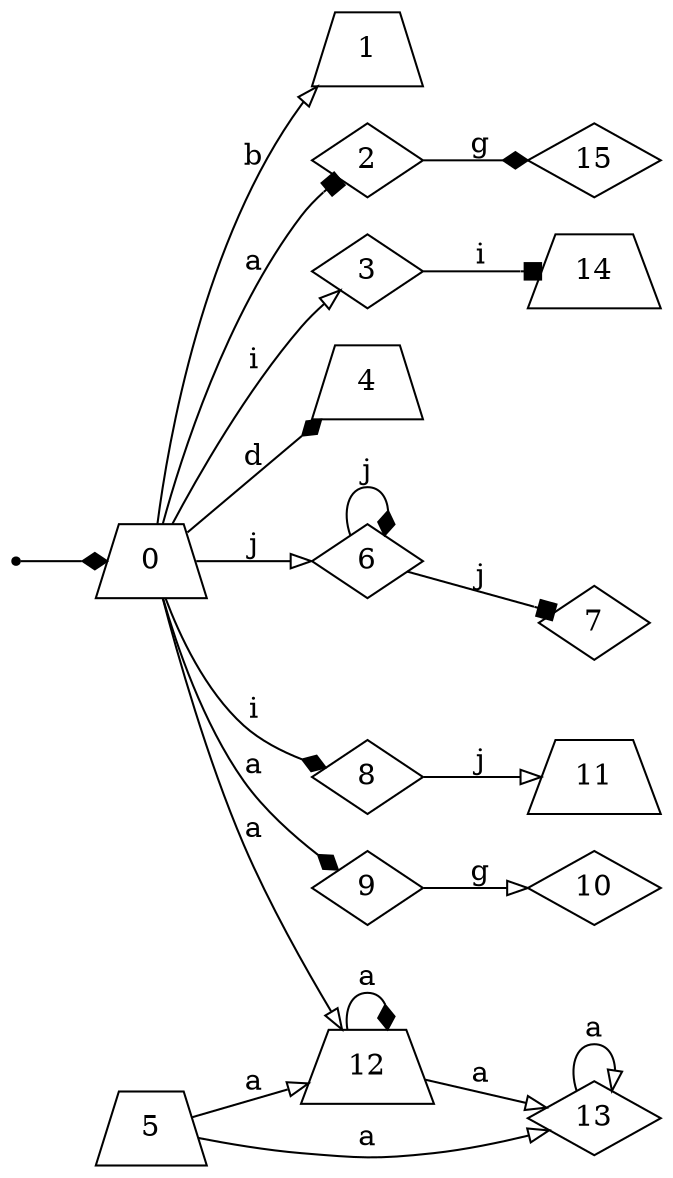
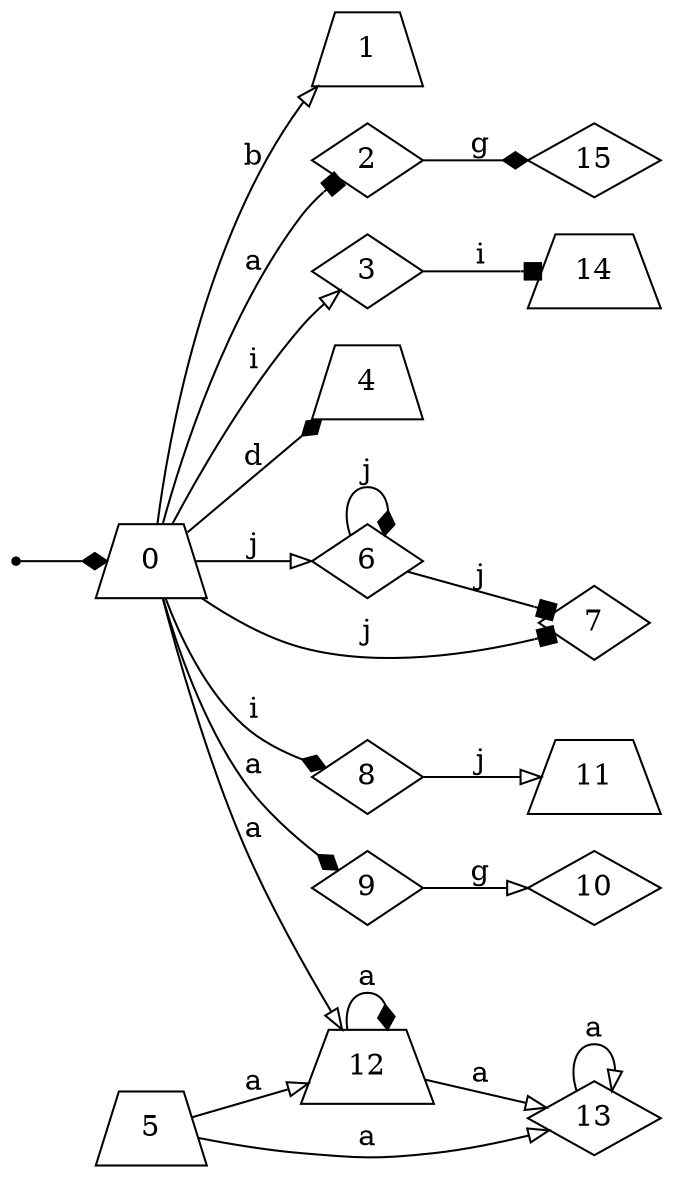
none -> (362, 657)
